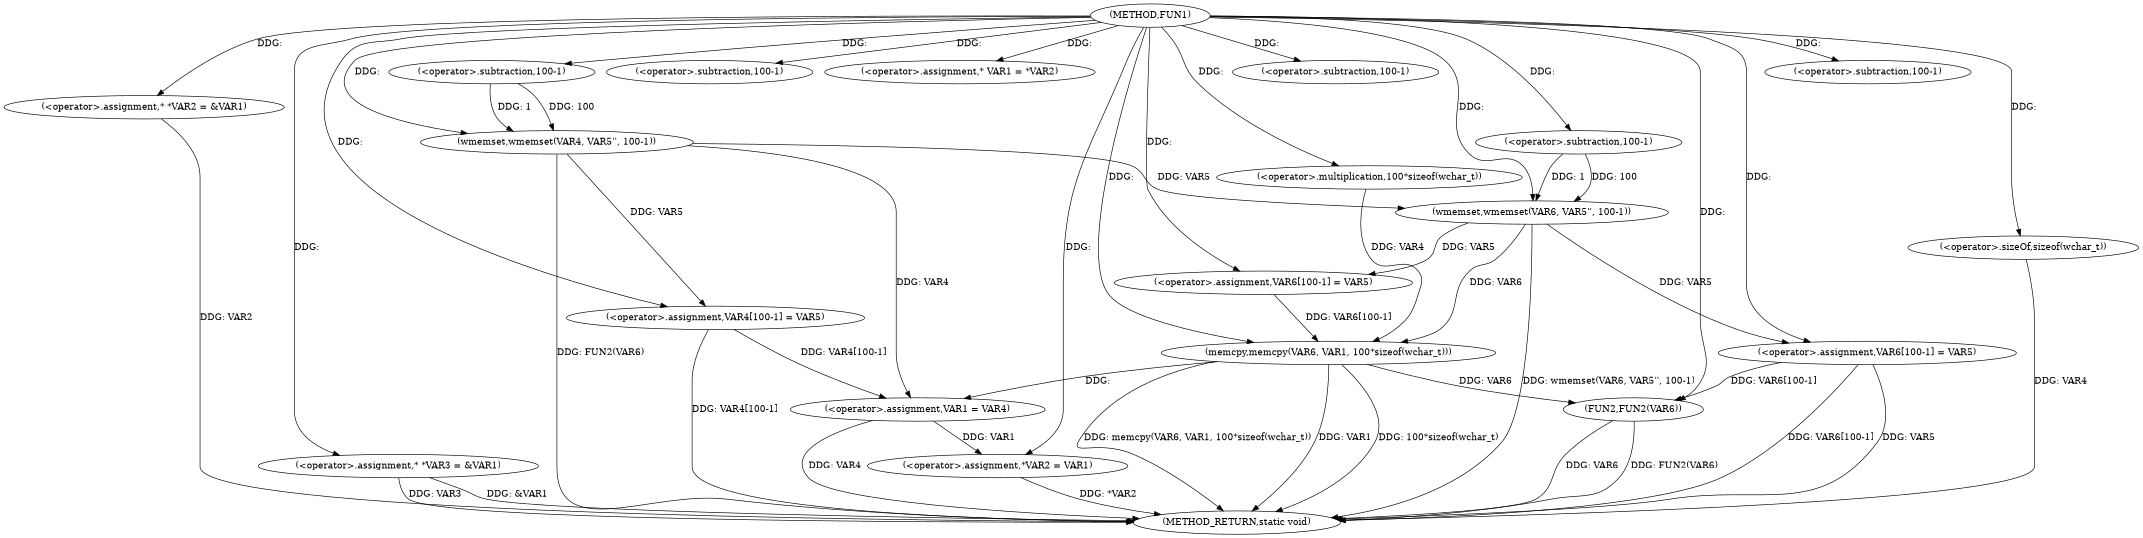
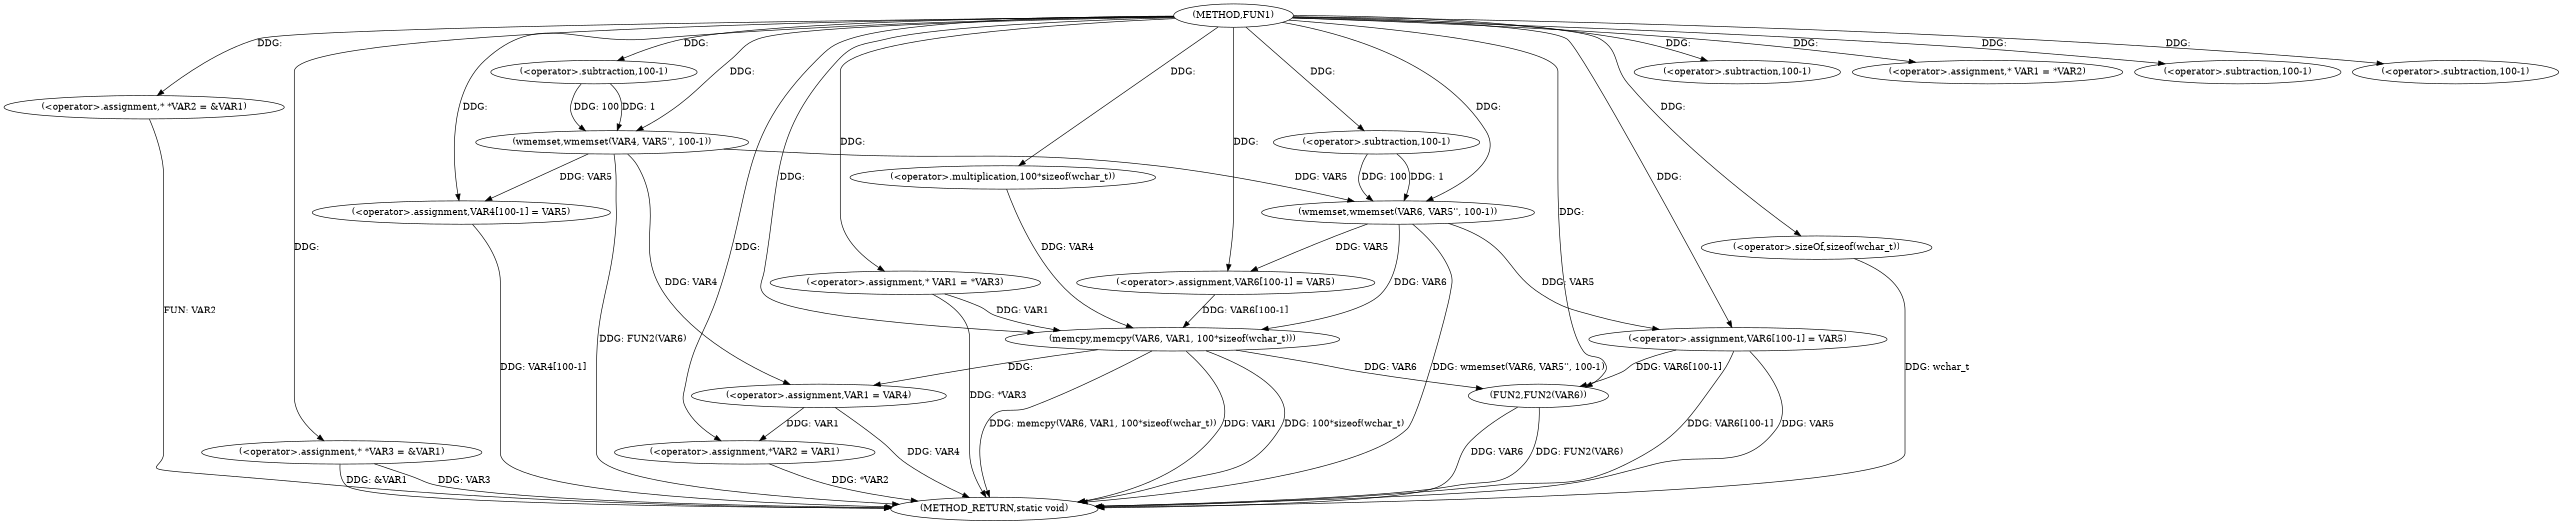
none -> (905, 283)
(227, 318) -> (190, 311)
(805, 367) -> none
(2061, 381) -> (1938, 368)
